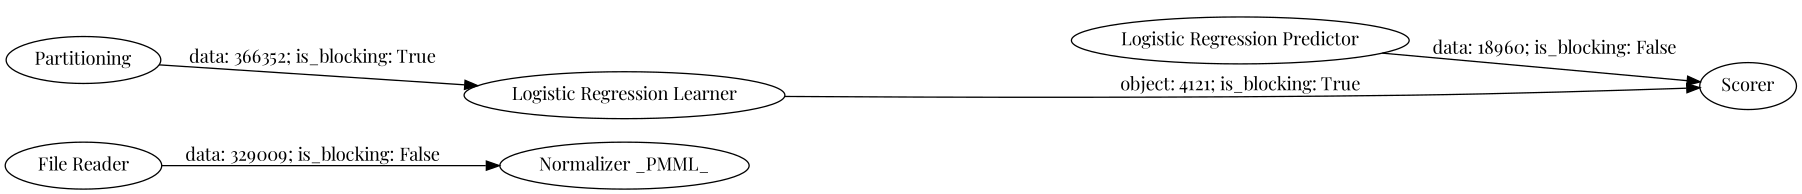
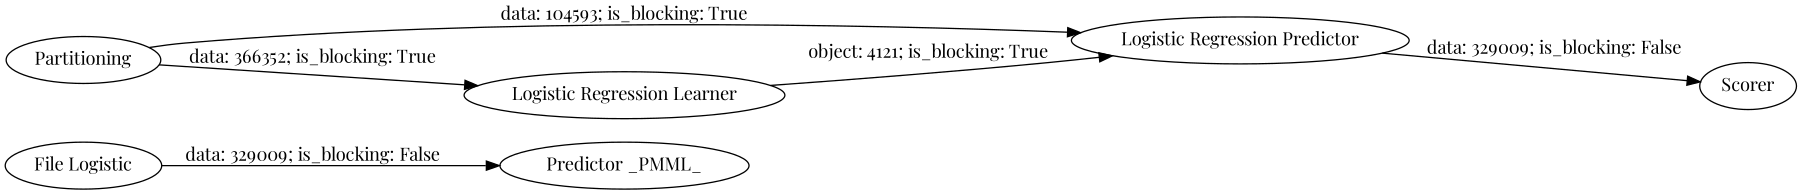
none -> (608, 25)
(1554, 49) -> (1554, 49)
(1236, 97) -> (935, 73)
(83, 166) -> (83, 166)
(624, 166) -> (624, 166)
